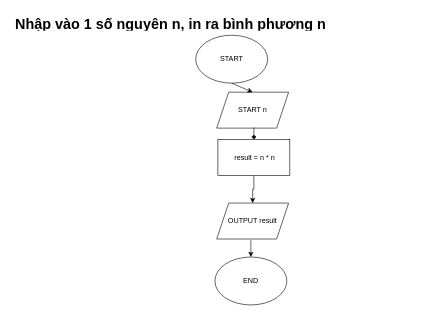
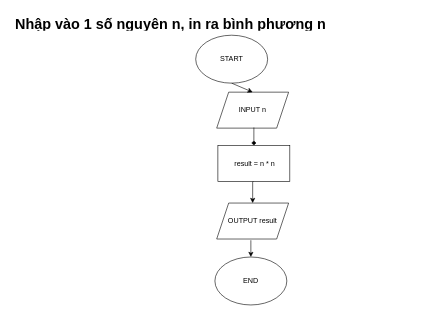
(253, 110) -> (253, 110)
(254, 158) -> (254, 164)
